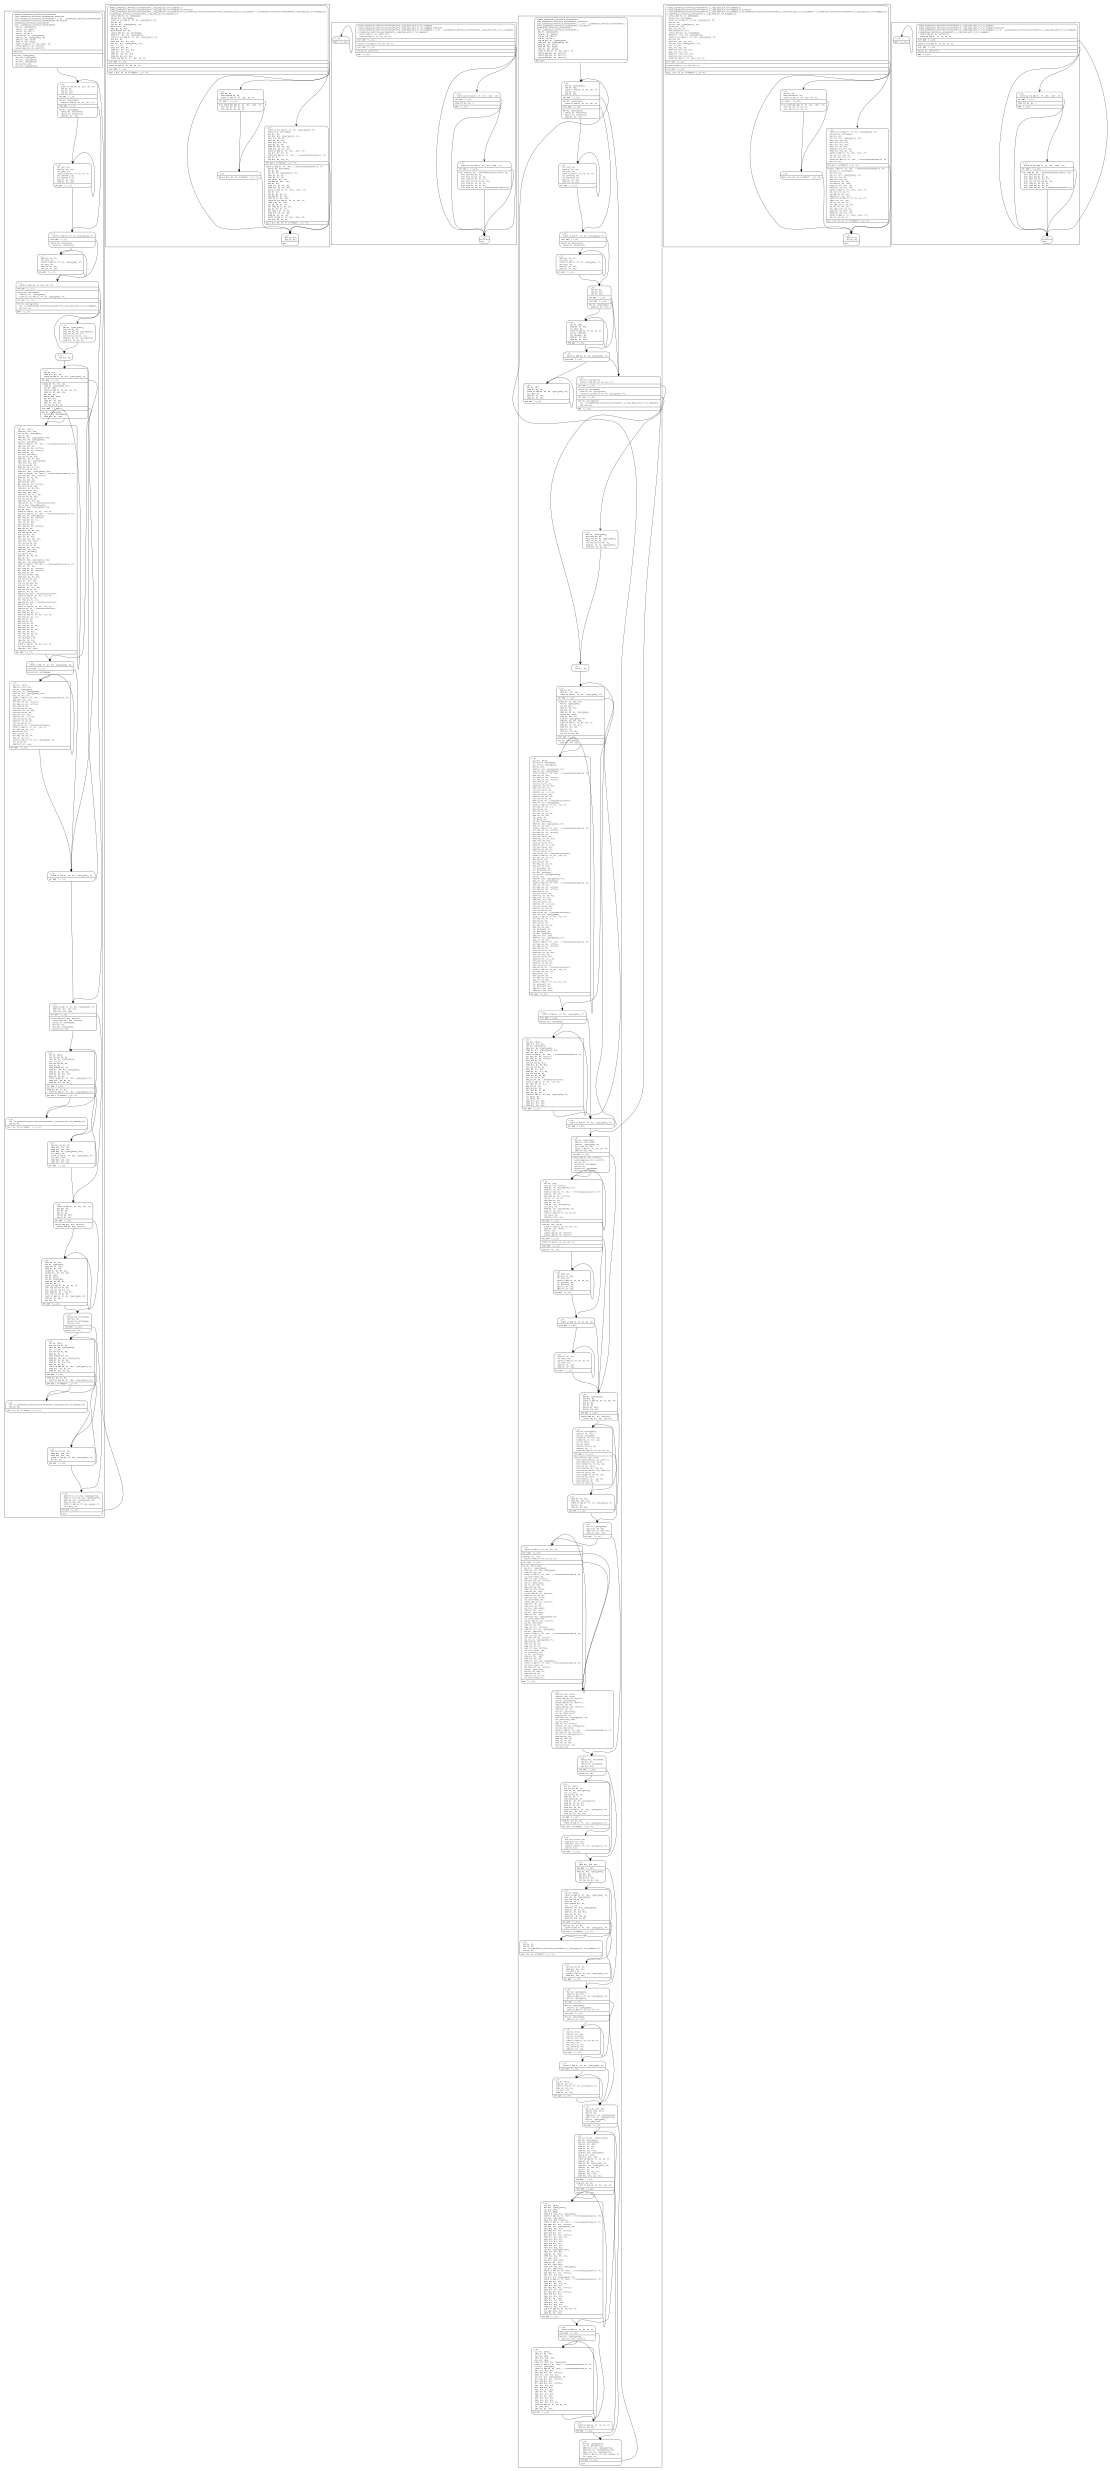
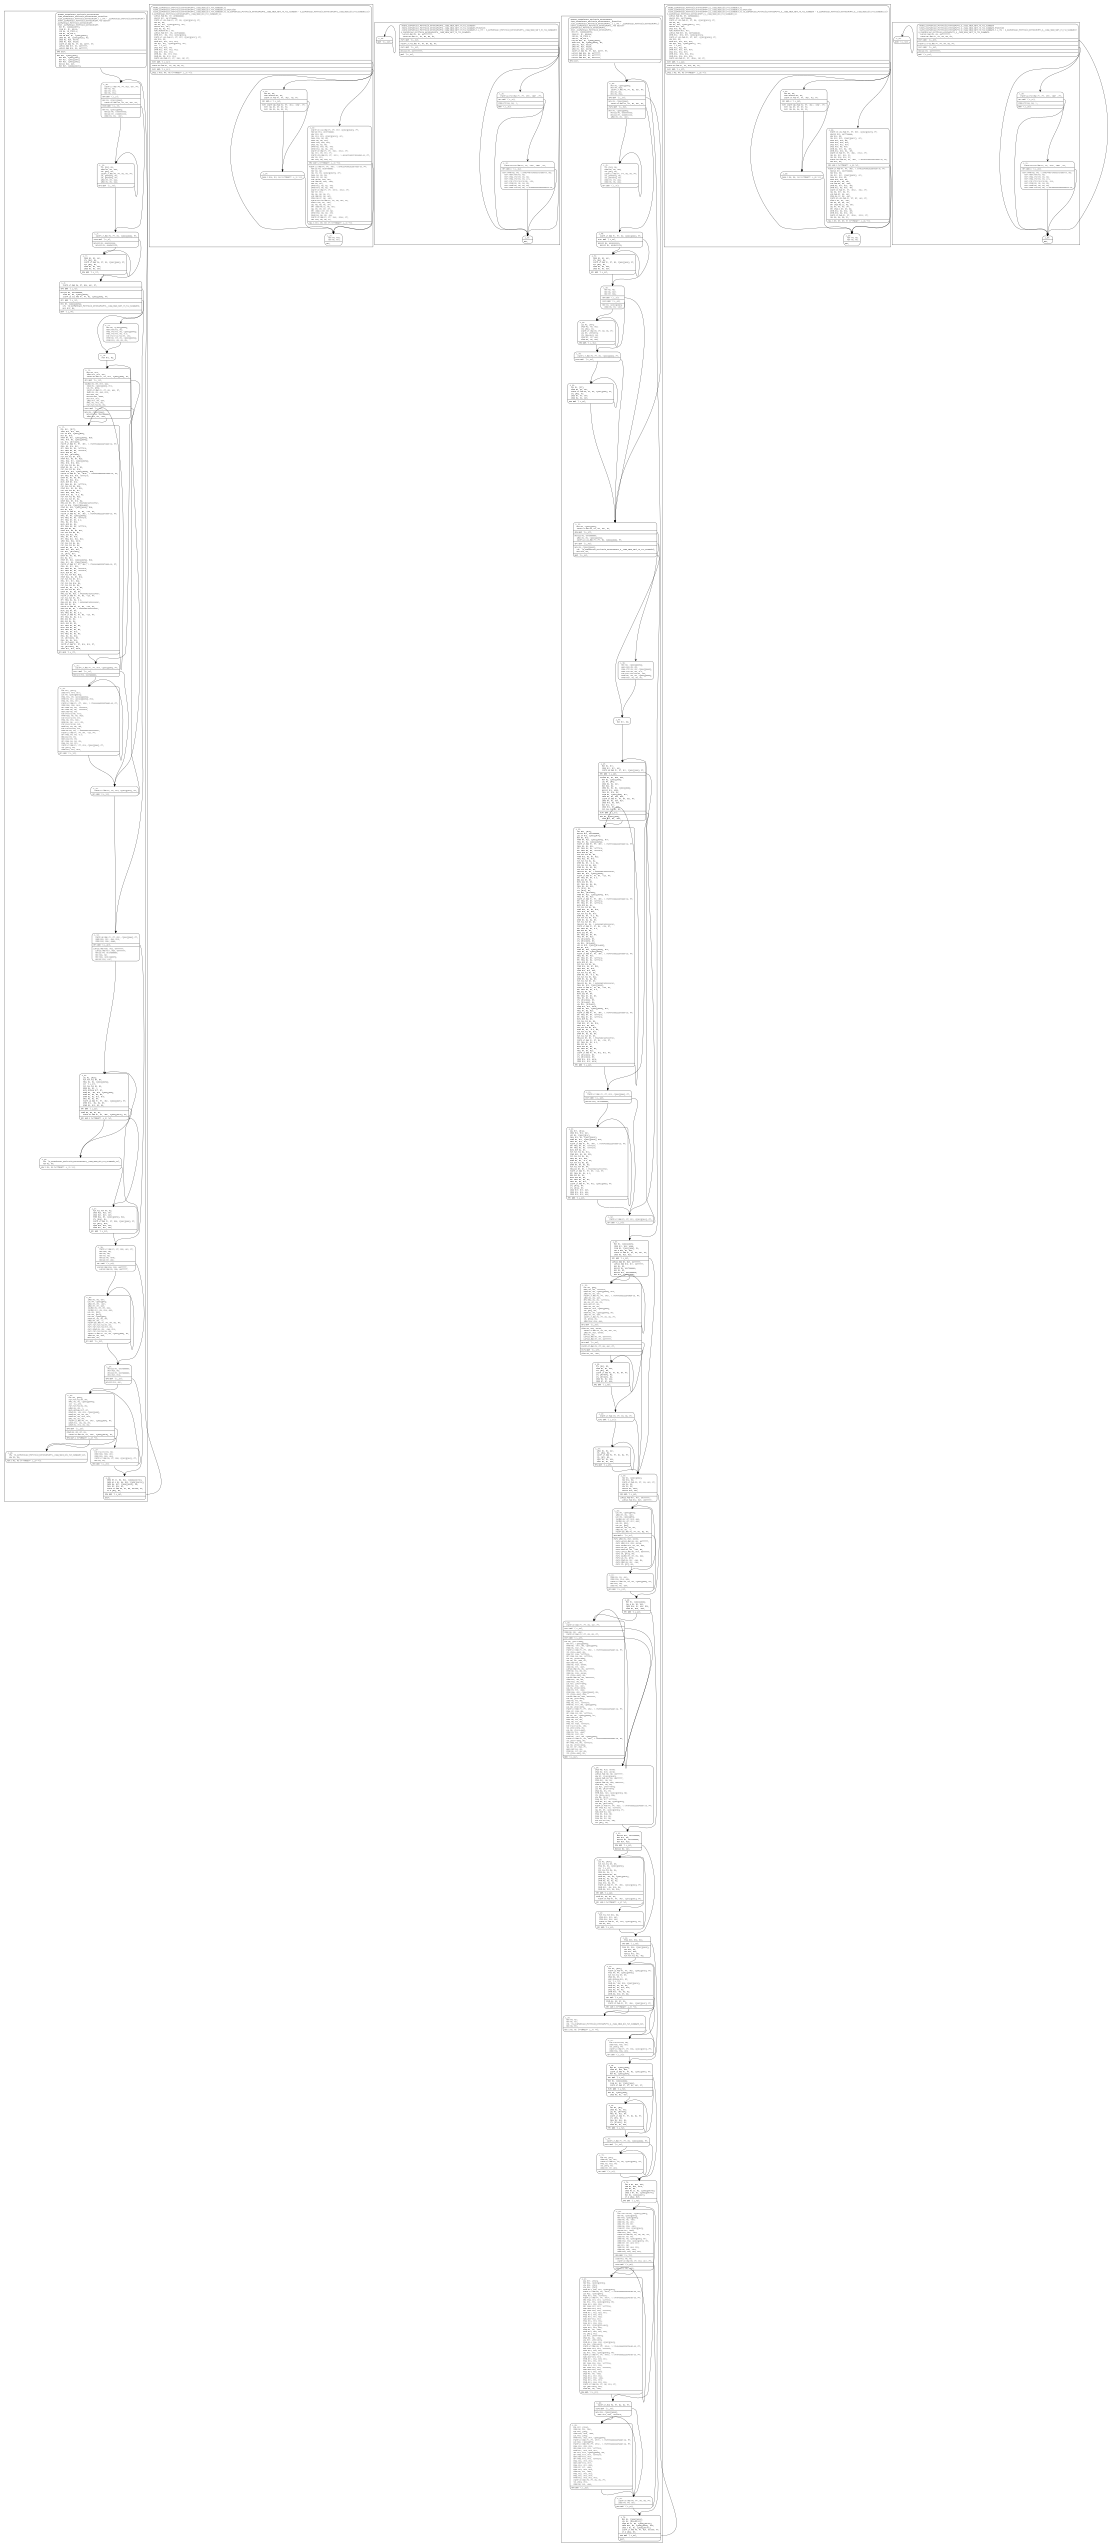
none -> (603, 462)
(81, 1428) -> none
